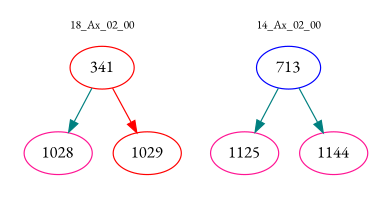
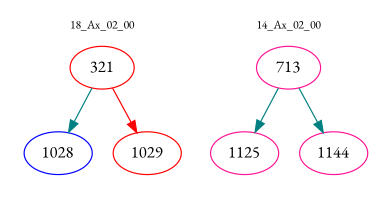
(102, 68) -> (102, 68)
(289, 68) -> (289, 68)
(58, 153) -> (58, 153)
